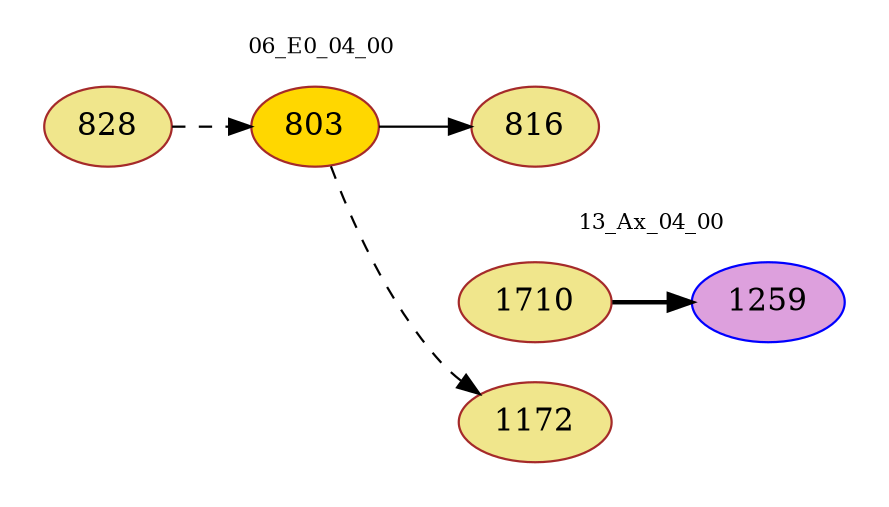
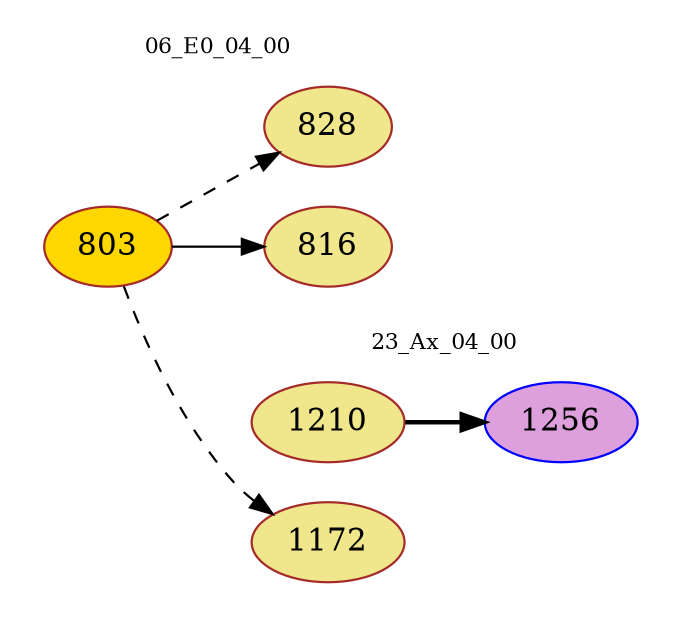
(200, 127) -> (208, 192)
(652, 223) -> (445, 343)
(535, 302) -> (328, 422)
(768, 302) -> (561, 422)
